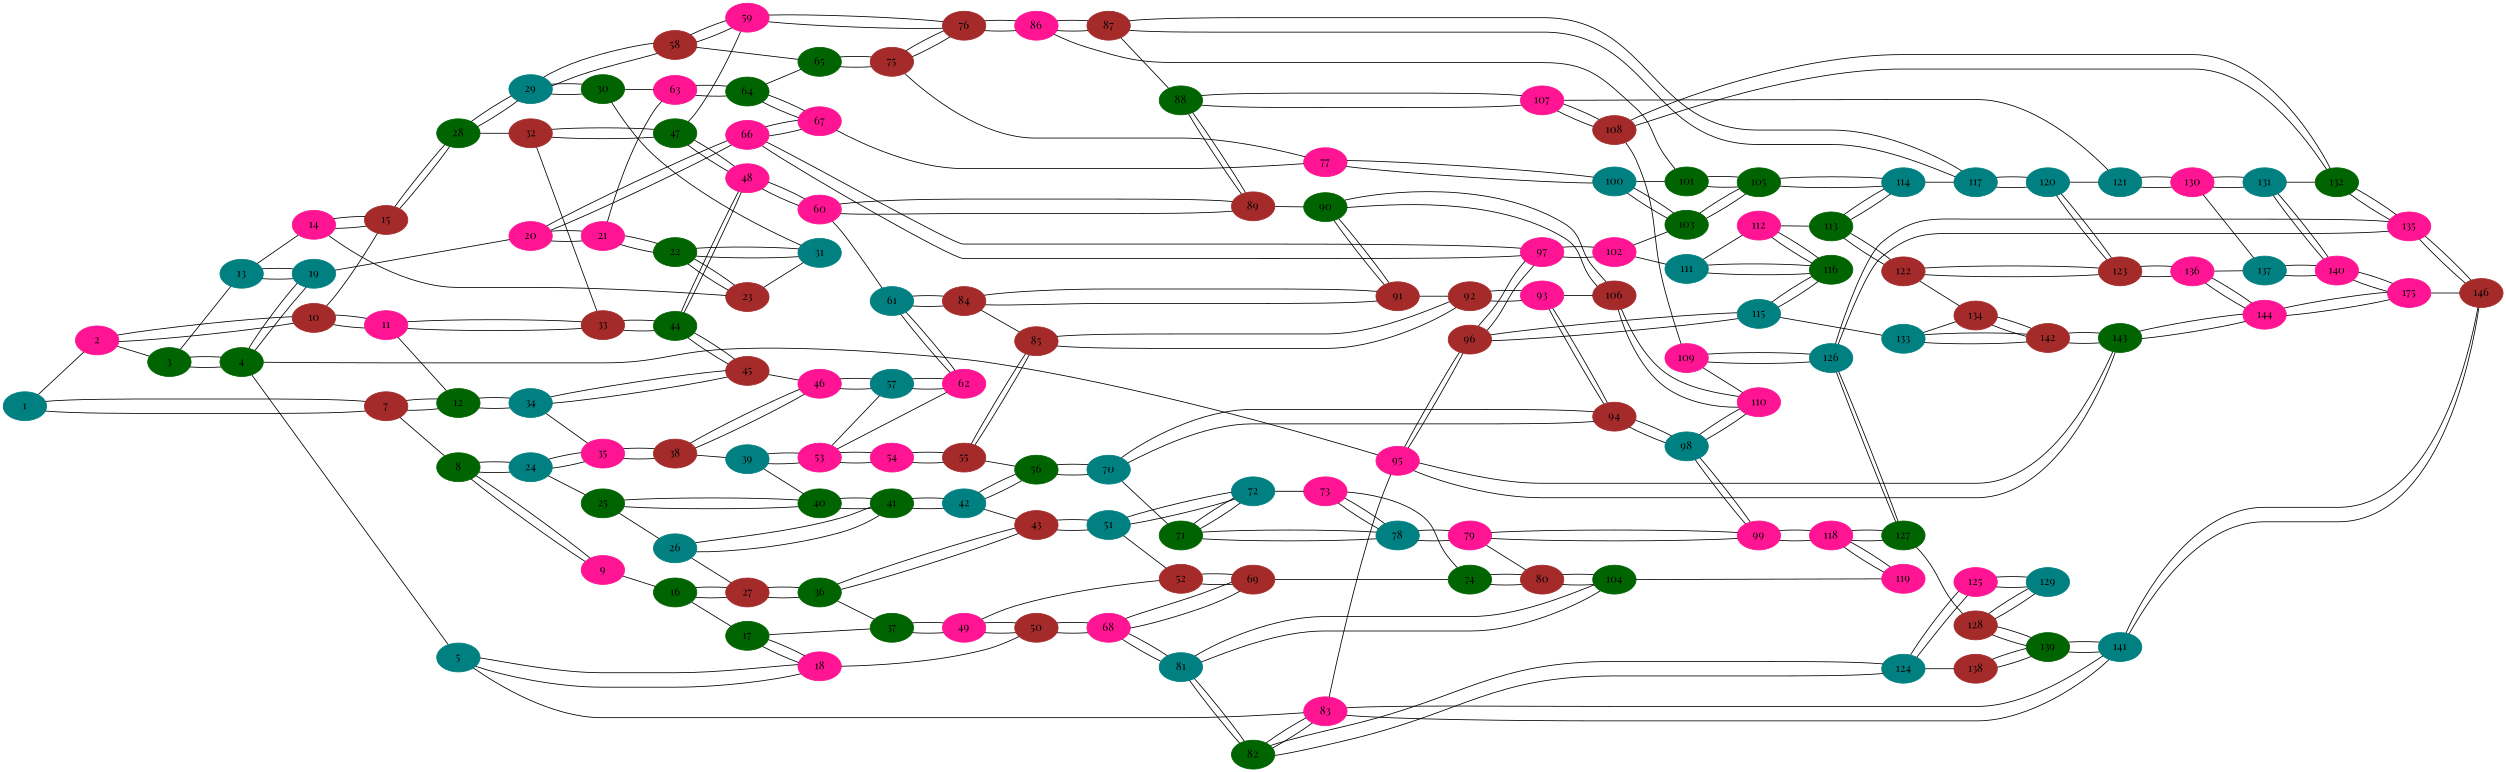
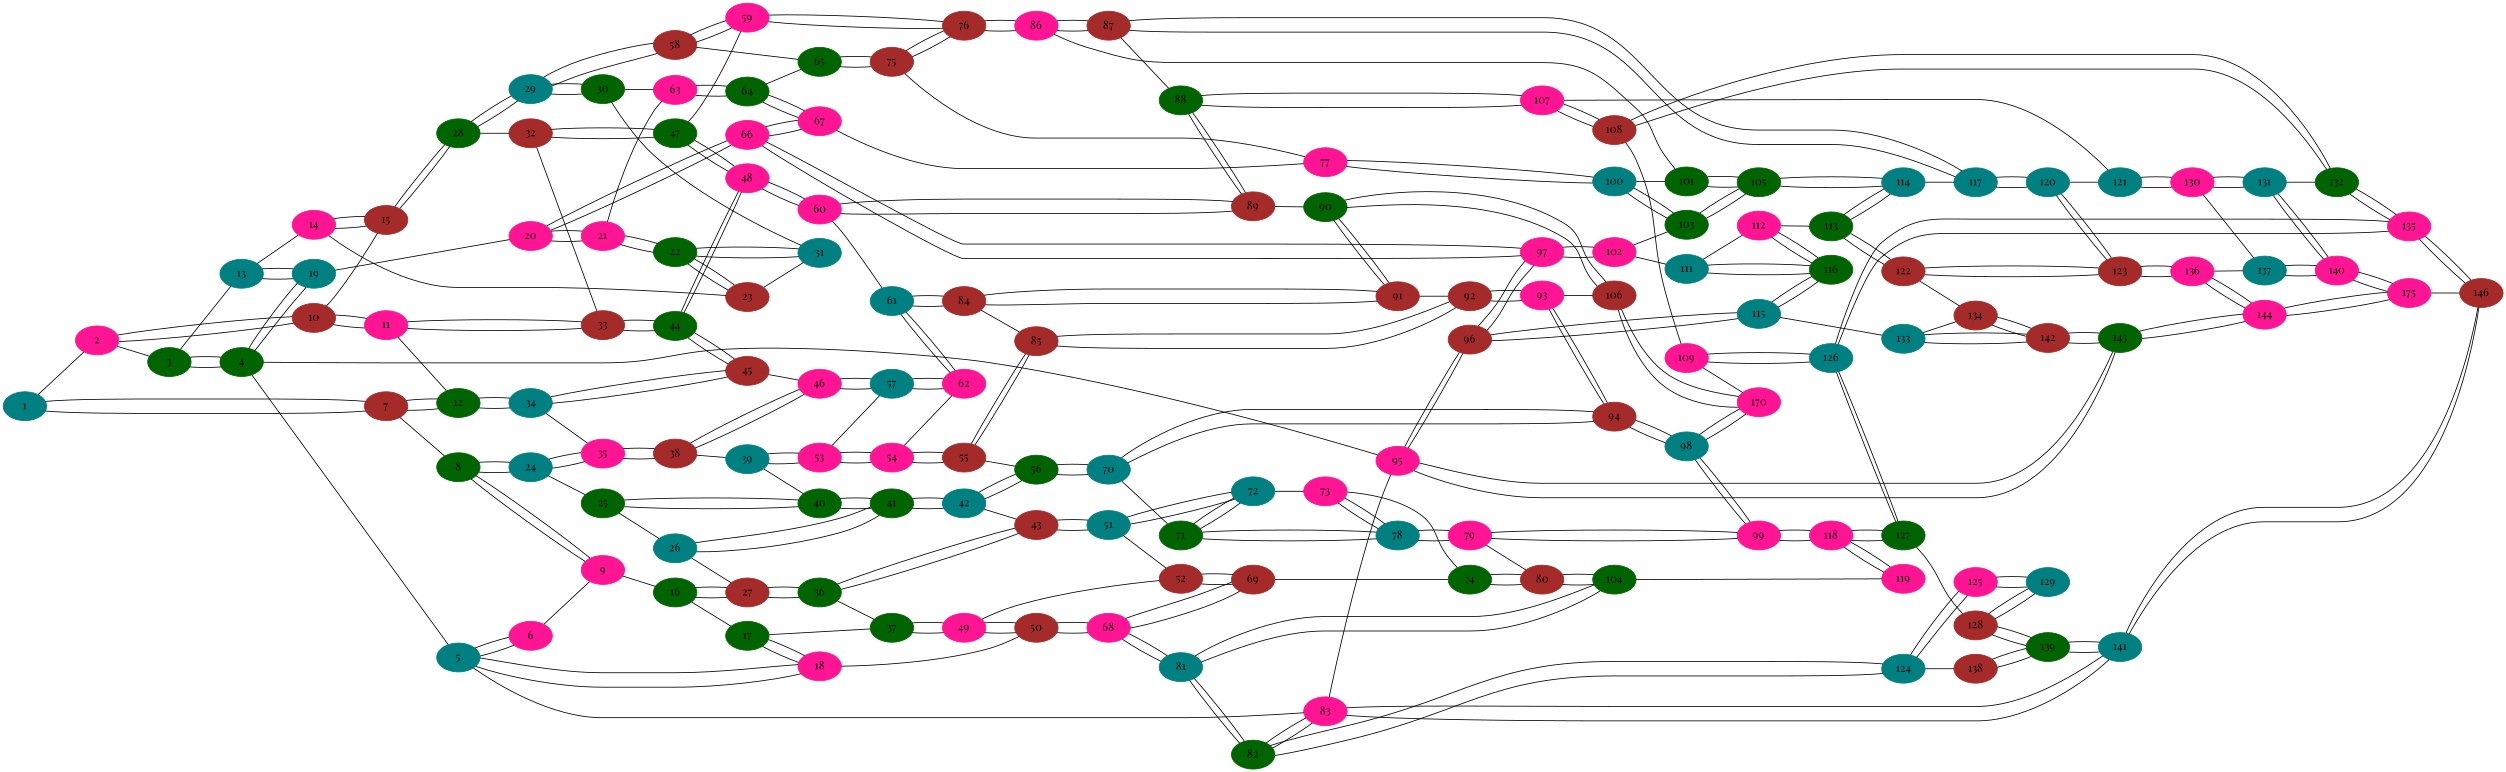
(1759, 402) -> (1759, 402)
(892, 421) -> (928, 421)
none -> (531, 636)
